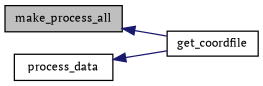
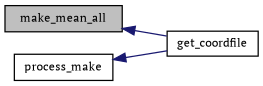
(64, 19) -> (64, 19)
(64, 67) -> (64, 67)
